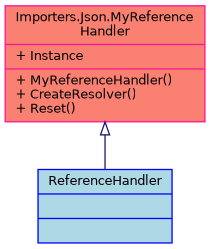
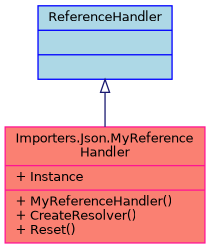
(105, 152) -> (105, 110)
